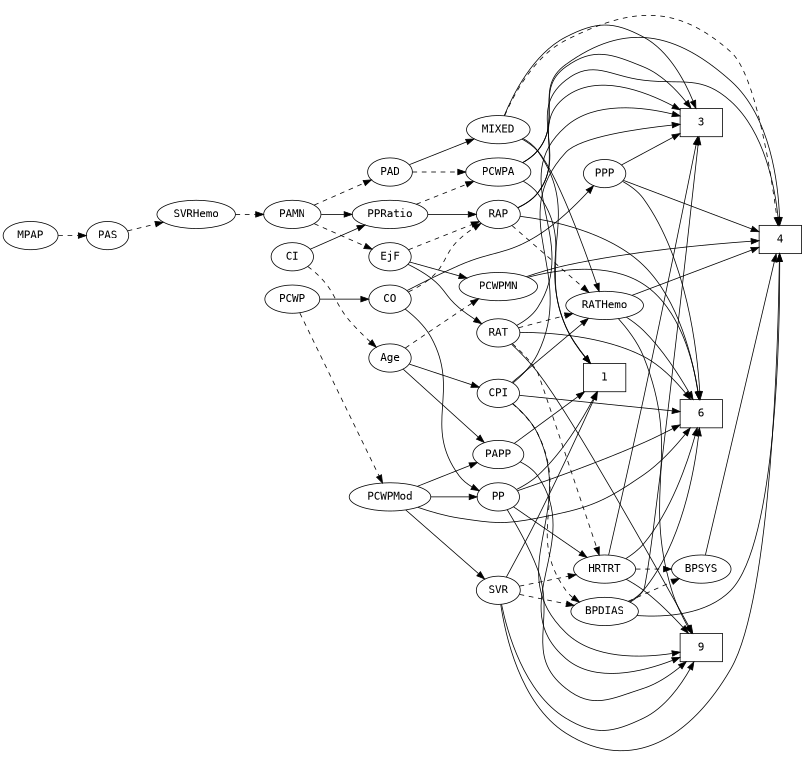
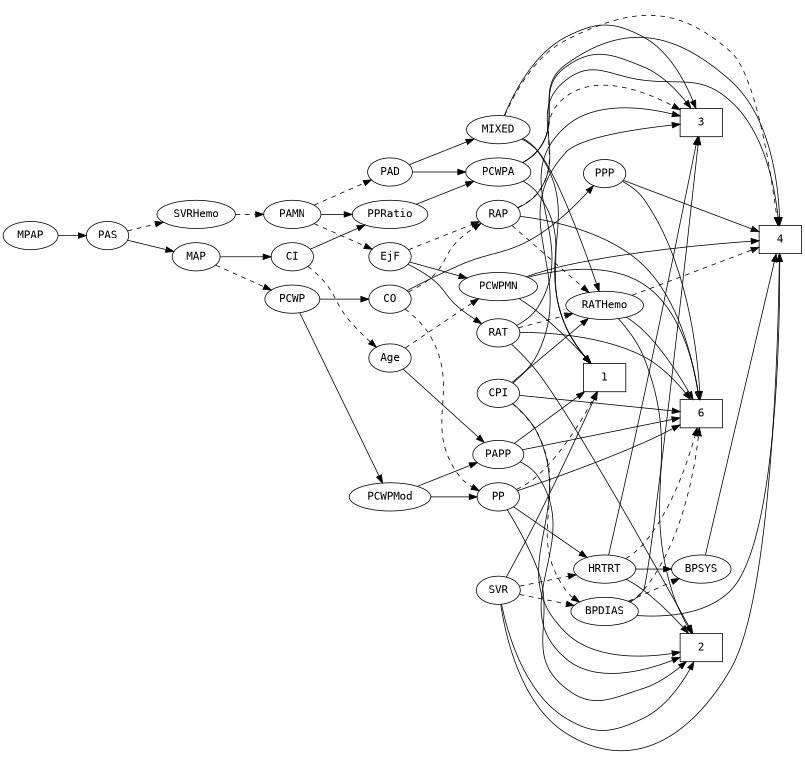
(560, 102) -> (560, 102)
(647, 151) -> none
(435, 172) -> (435, 172)
(441, 194) -> (441, 194)
(448, 214) -> none
(68, 236) -> (68, 236)
none -> (196, 257)
(692, 273) -> (692, 273)
none -> (554, 326)
(437, 373) -> none
(339, 394) -> (339, 394)
(443, 397) -> (443, 397)
(559, 436) -> none
(559, 452) -> (561, 450)
(670, 503) -> (670, 503)
(563, 513) -> (597, 435)
(678, 526) -> (678, 526)
(442, 542) -> none
(643, 569) -> (643, 569)
(701, 648) -> (701, 648)
